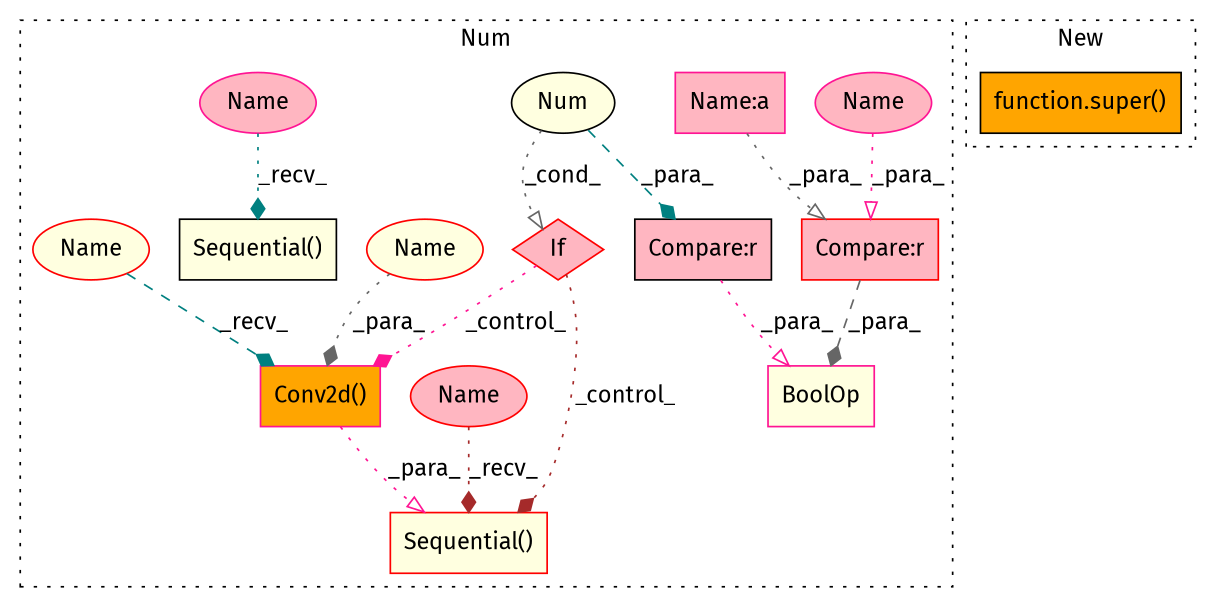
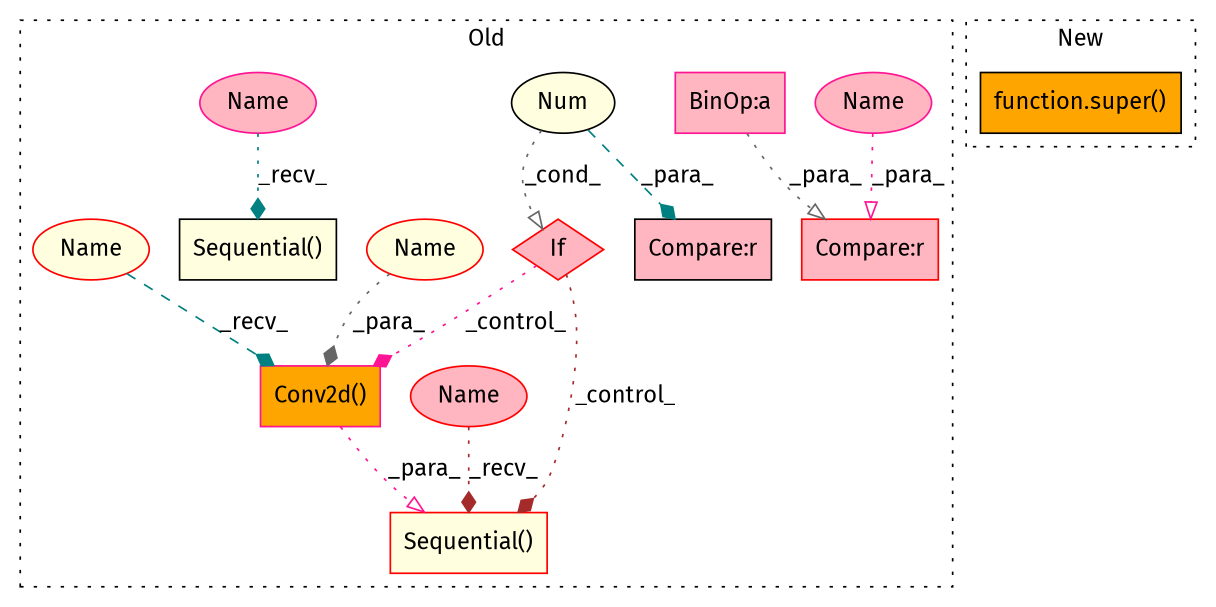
(486, 40) -> (486, 40)
(730, 103) -> (730, 103)
(821, 396) -> none
